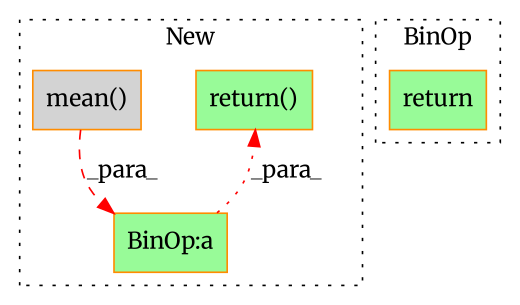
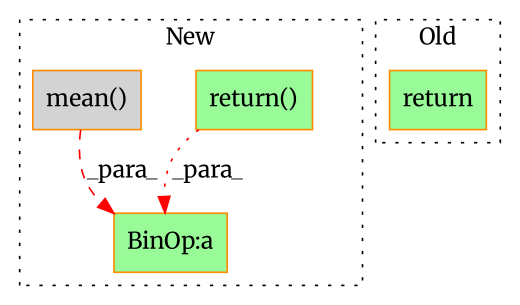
(438, 39) -> (438, 39)
(243, 184) -> (173, 158)
